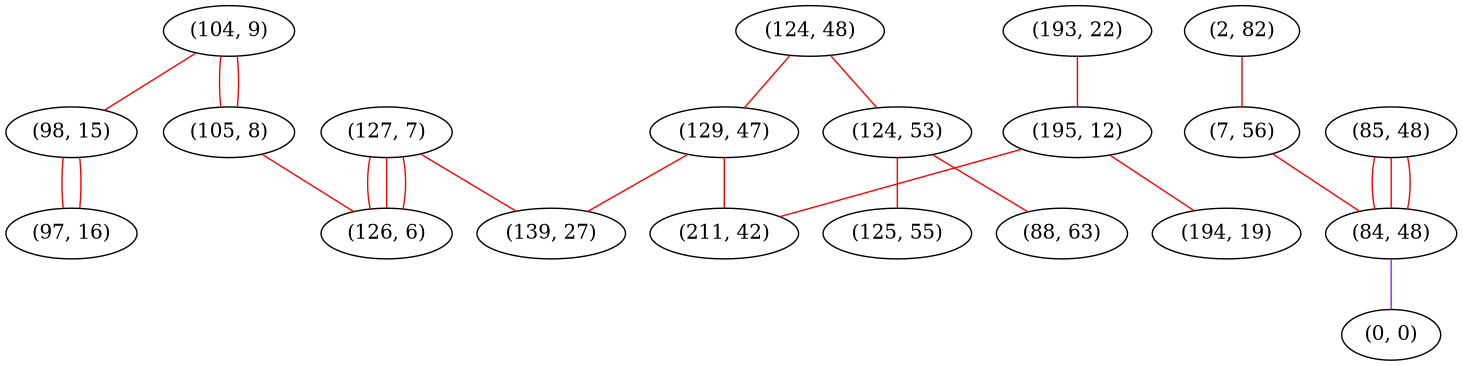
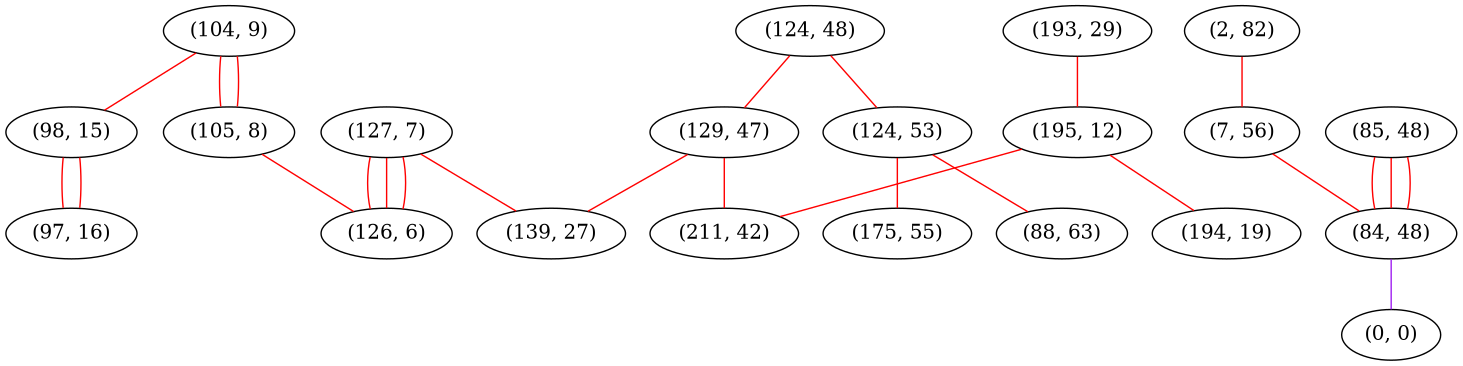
(1077, 31) -> (1077, 31)
(897, 234) -> (897, 234)
